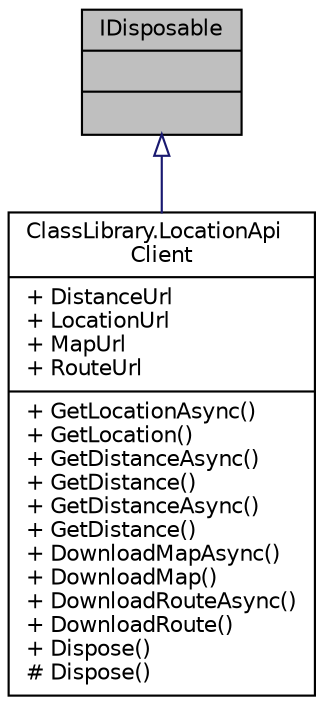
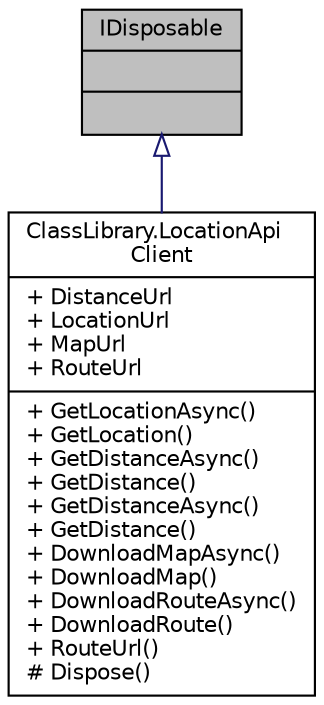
(88, 649) -> (93, 649)
